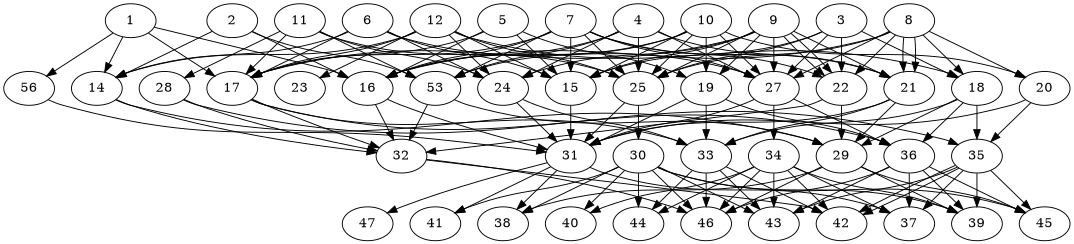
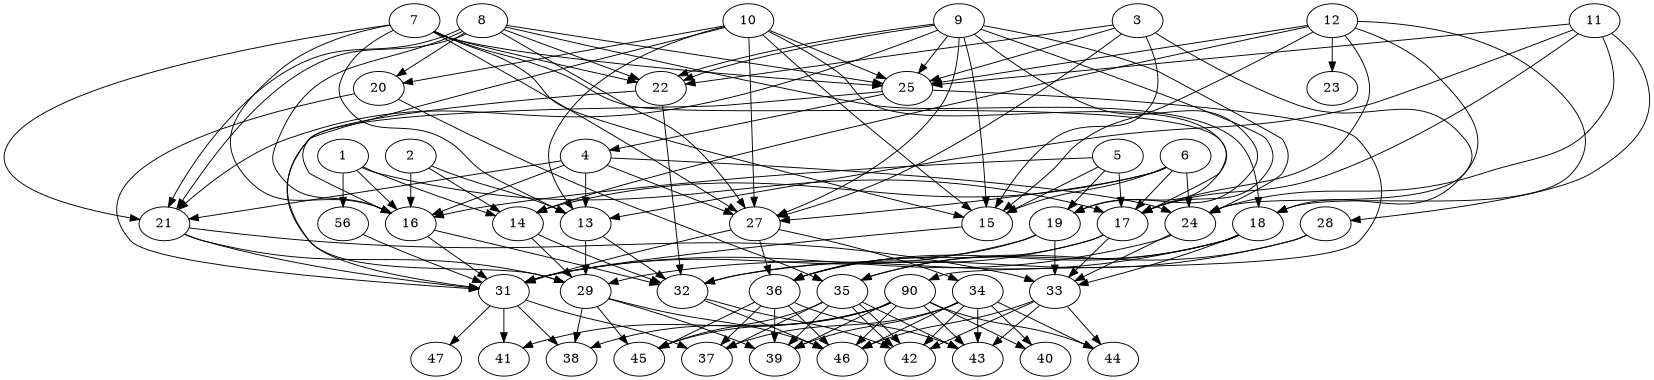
(638, 50) -> (758, 120)
(435, 88) -> (586, 224)
(638, 156) -> (910, 291)
